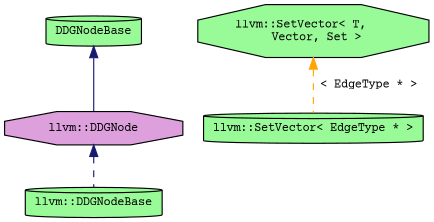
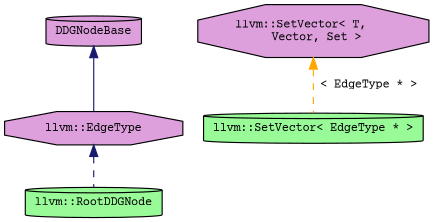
(94, 31) -> (94, 31)
(313, 31) -> (313, 31)
(94, 128) -> (94, 128)
(94, 202) -> (94, 202)
